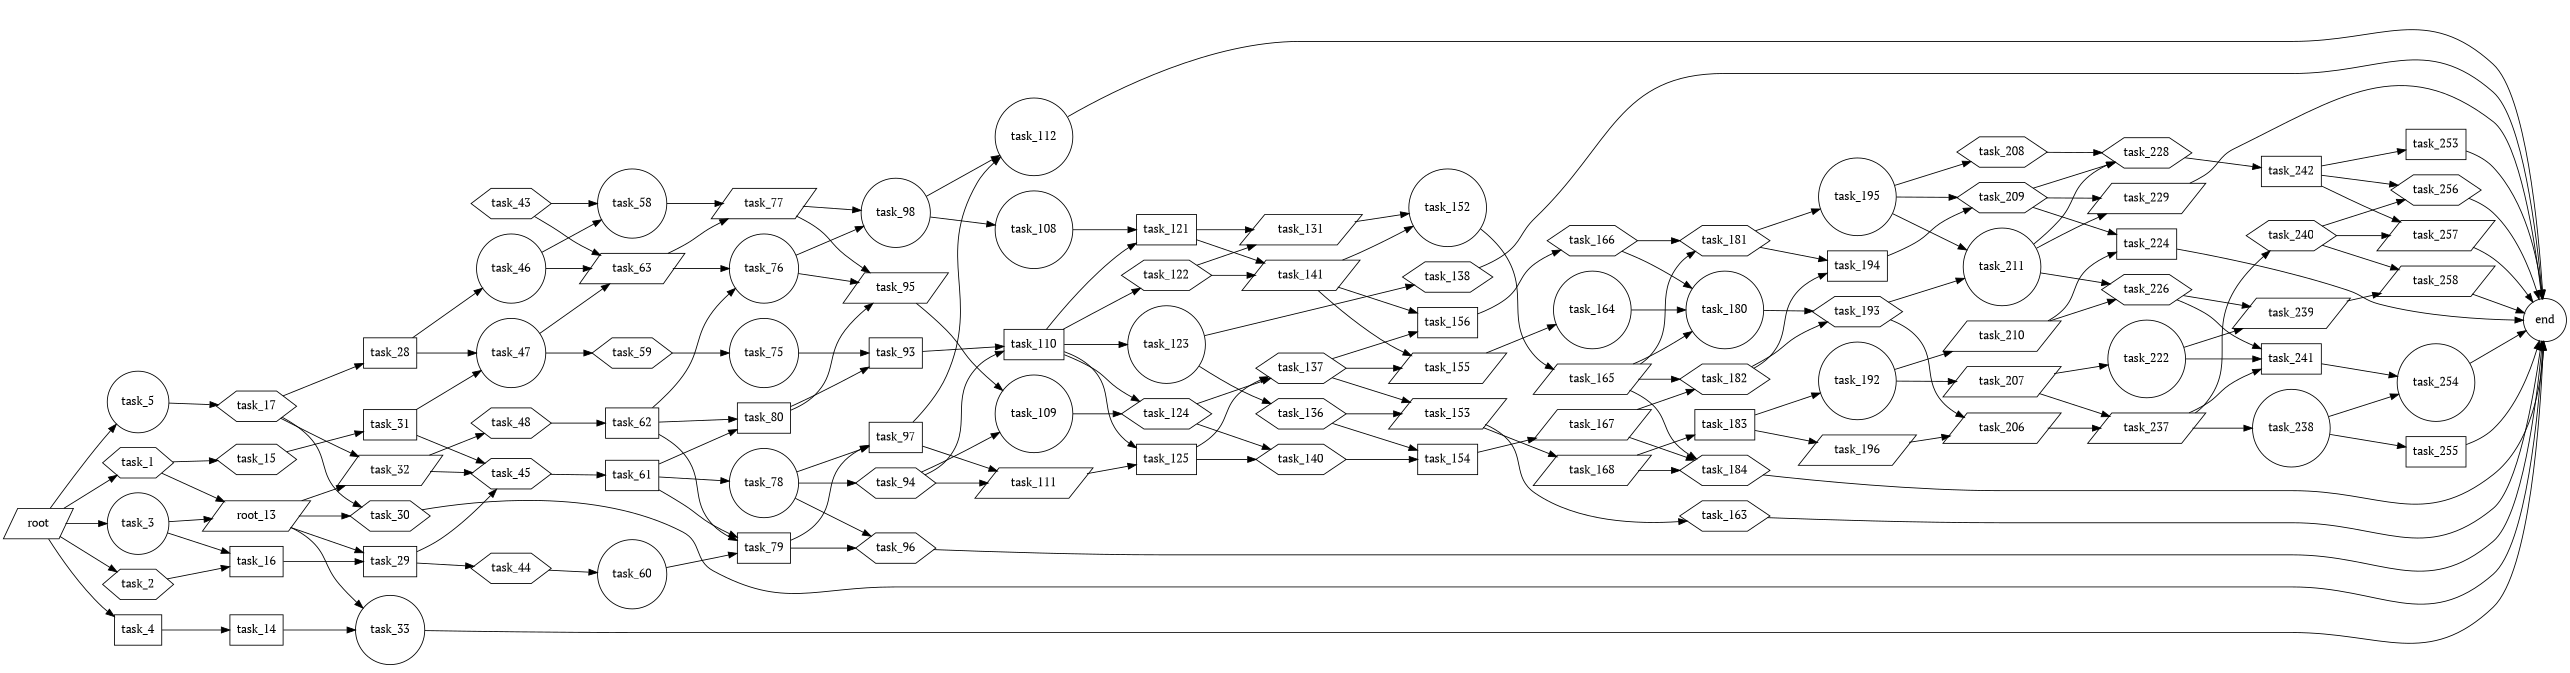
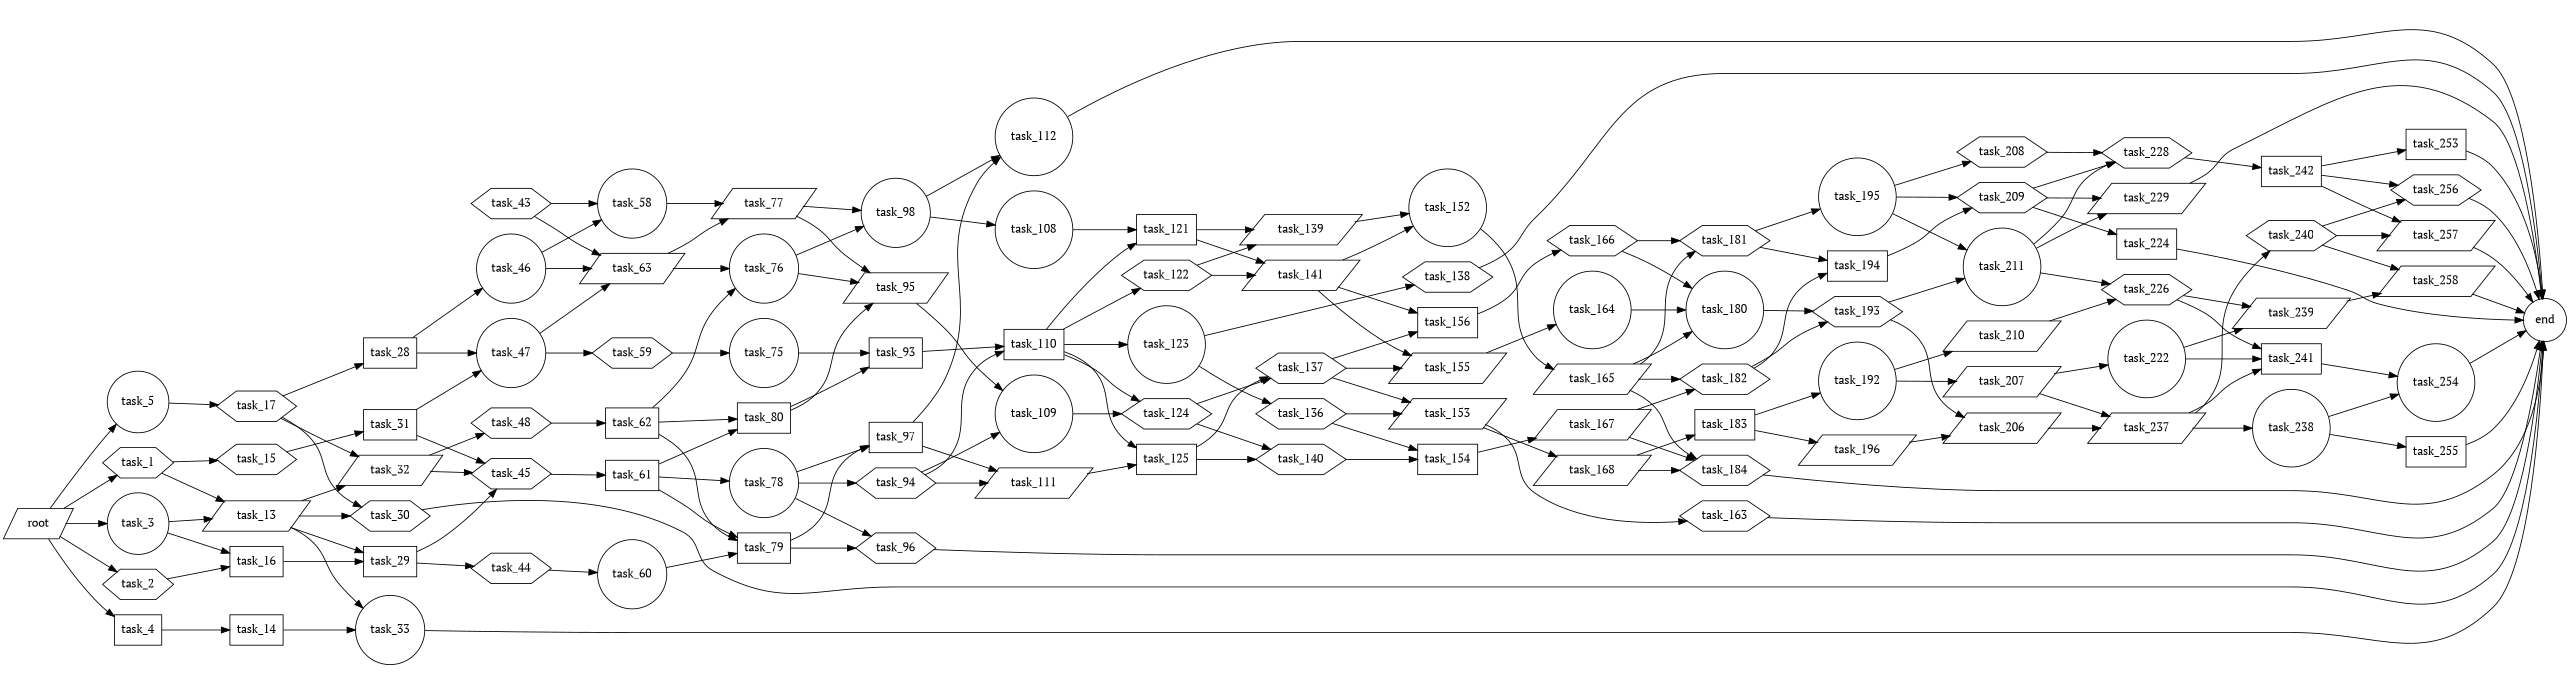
(1301, 230) -> (1301, 230)
(2076, 286) -> none
(257, 516) -> (257, 516)
